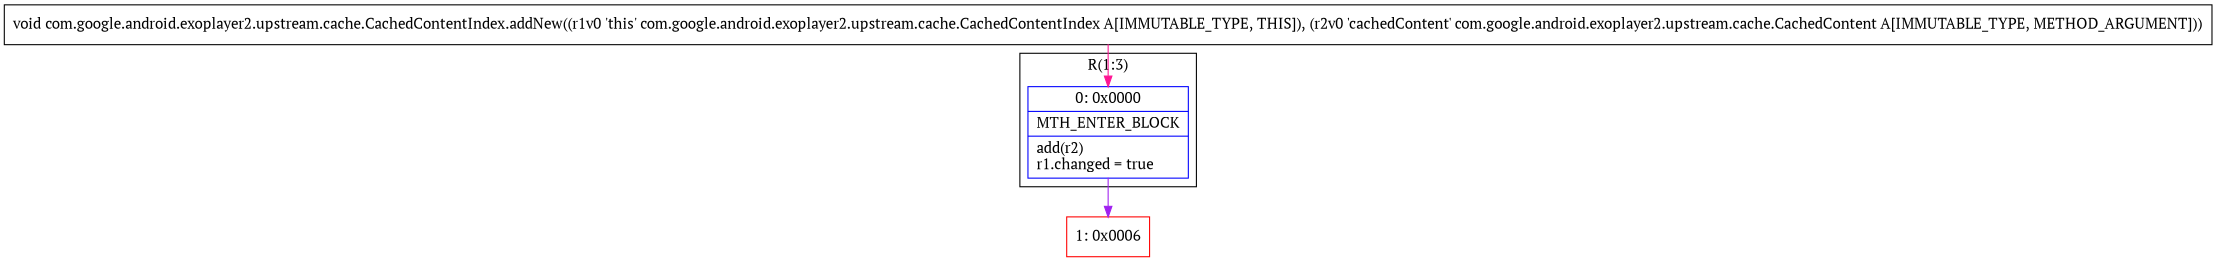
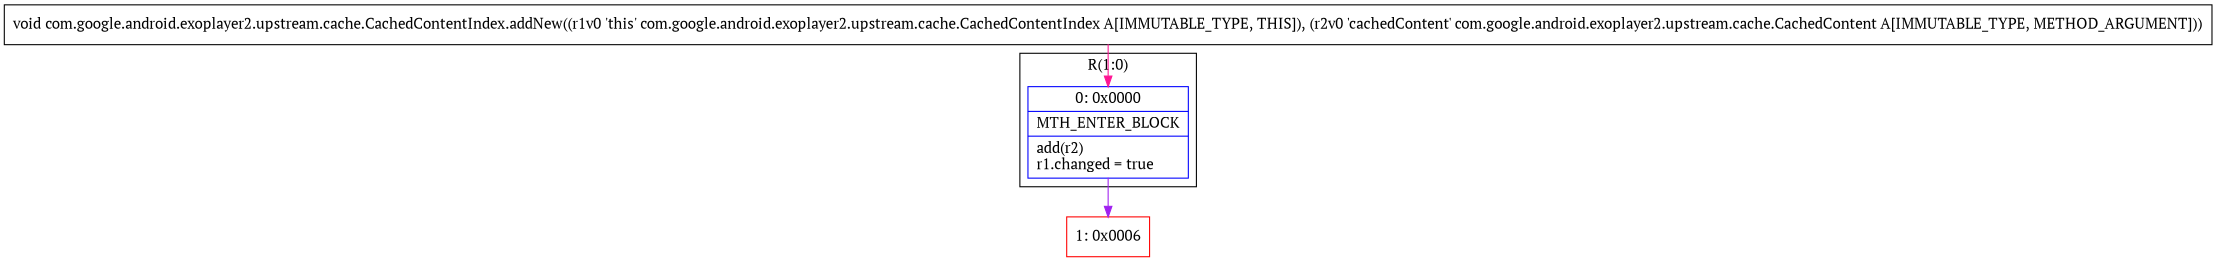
(1108, 66) -> (1108, 66)
